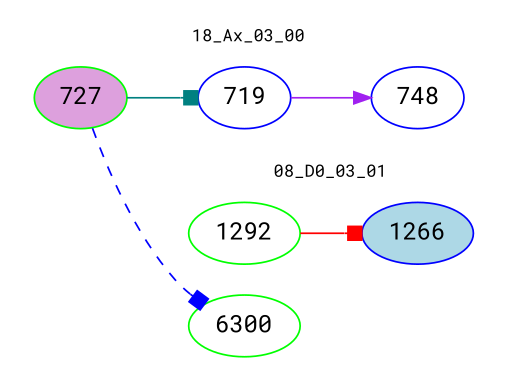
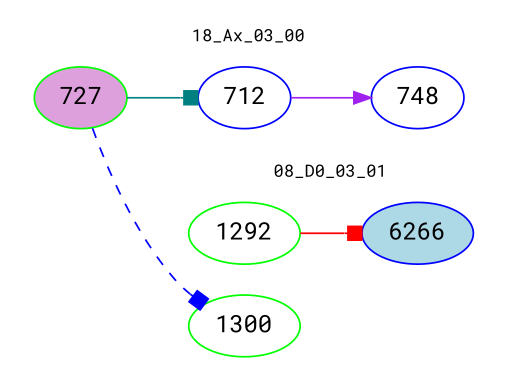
(244, 98) -> (244, 98)
(418, 233) -> (418, 233)
(244, 326) -> (244, 326)
